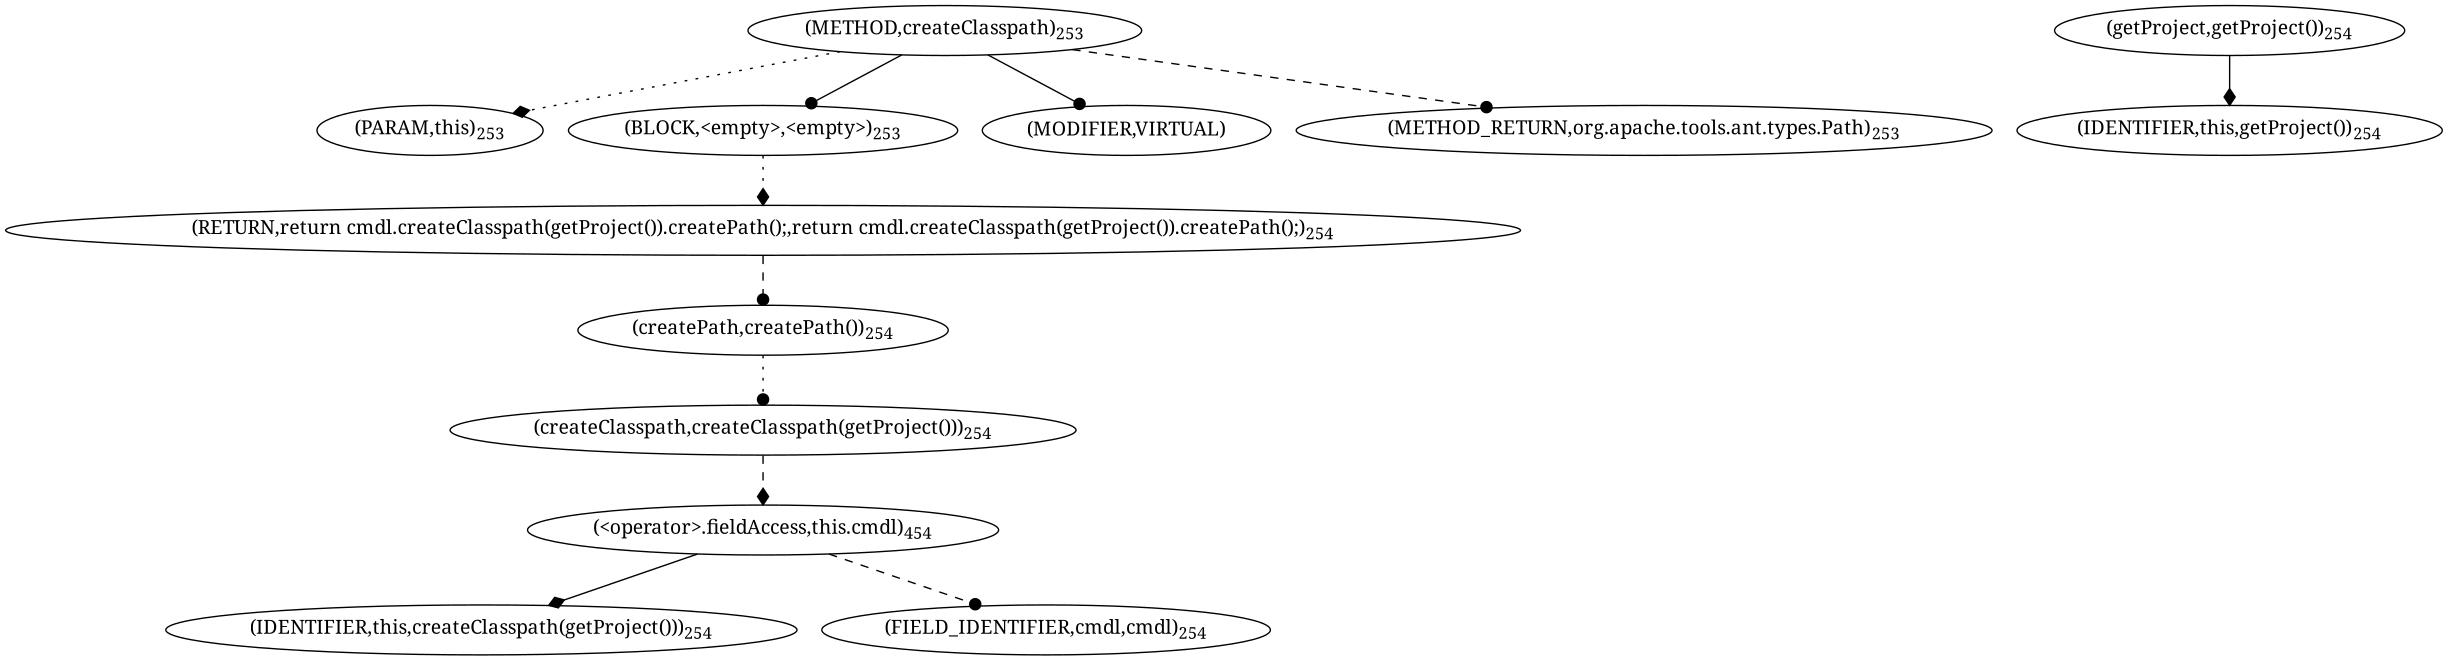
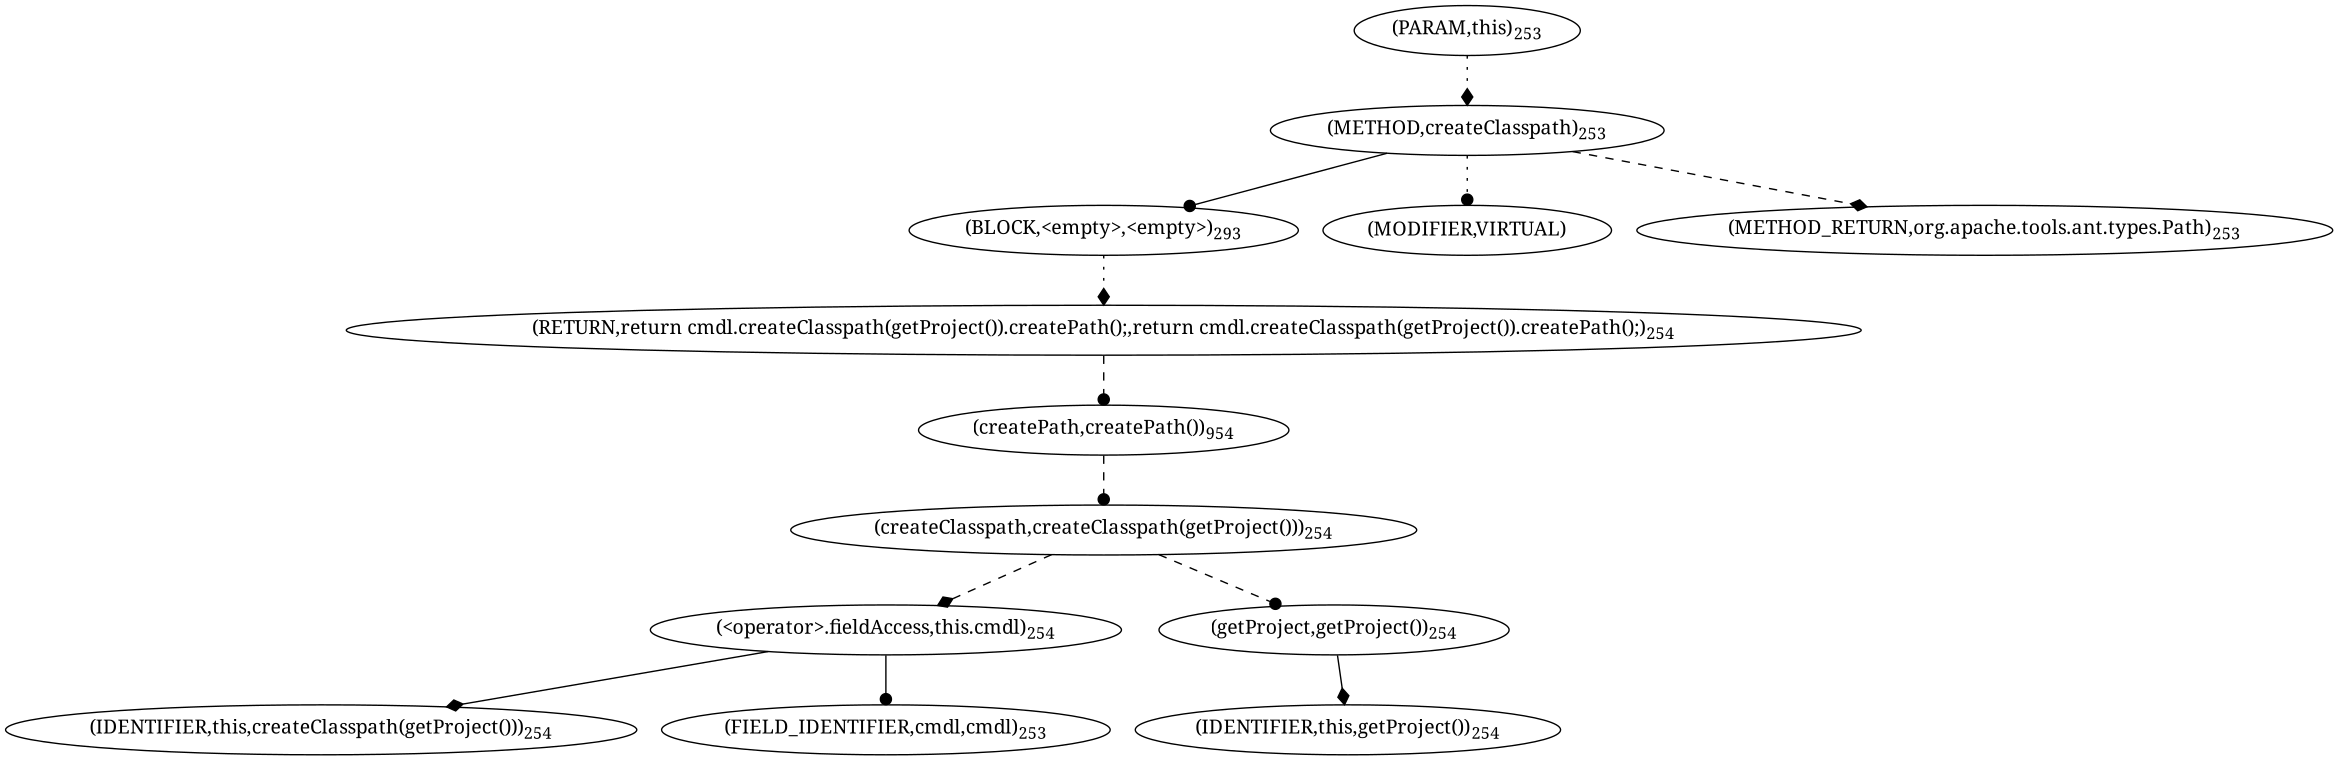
(1031, 78) -> (1467, 175)
(1277, 78) -> (1712, 178)
(685, 81) -> (1467, 72)
(887, 128) -> (1228, 228)
(880, 328) -> (1220, 428)
(763, 375) -> (1104, 475)
(918, 528) -> (1041, 628)
(899, 578) -> (886, 674)
none -> (1214, 578)
(1193, 628) -> (1033, 728)
